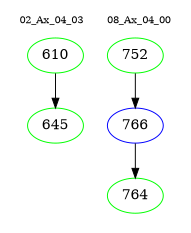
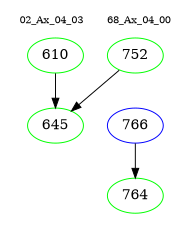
(139, 21) -> (139, 21)
(135, 86) -> (106, 81)
